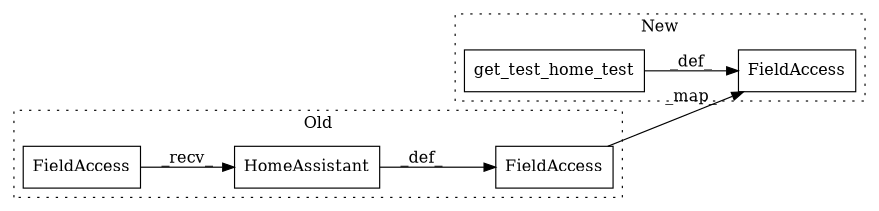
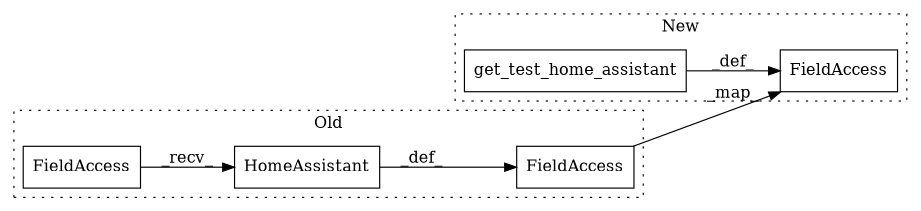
(554, 71) -> (575, 71)
